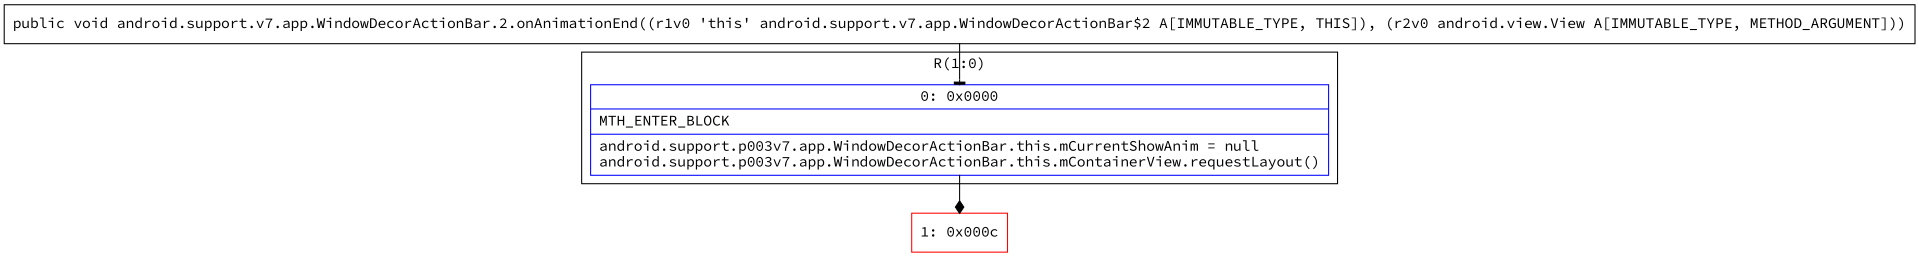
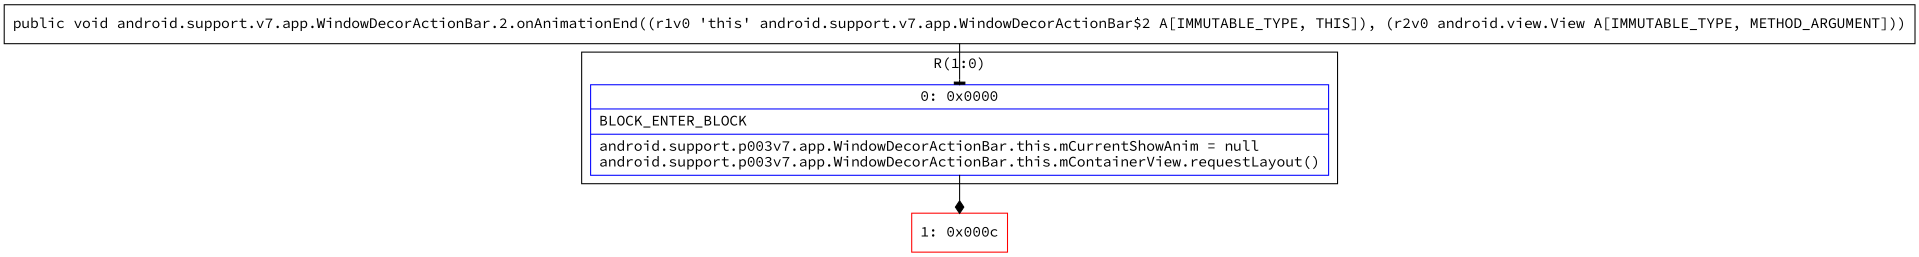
(664, 121) -> (673, 121)
